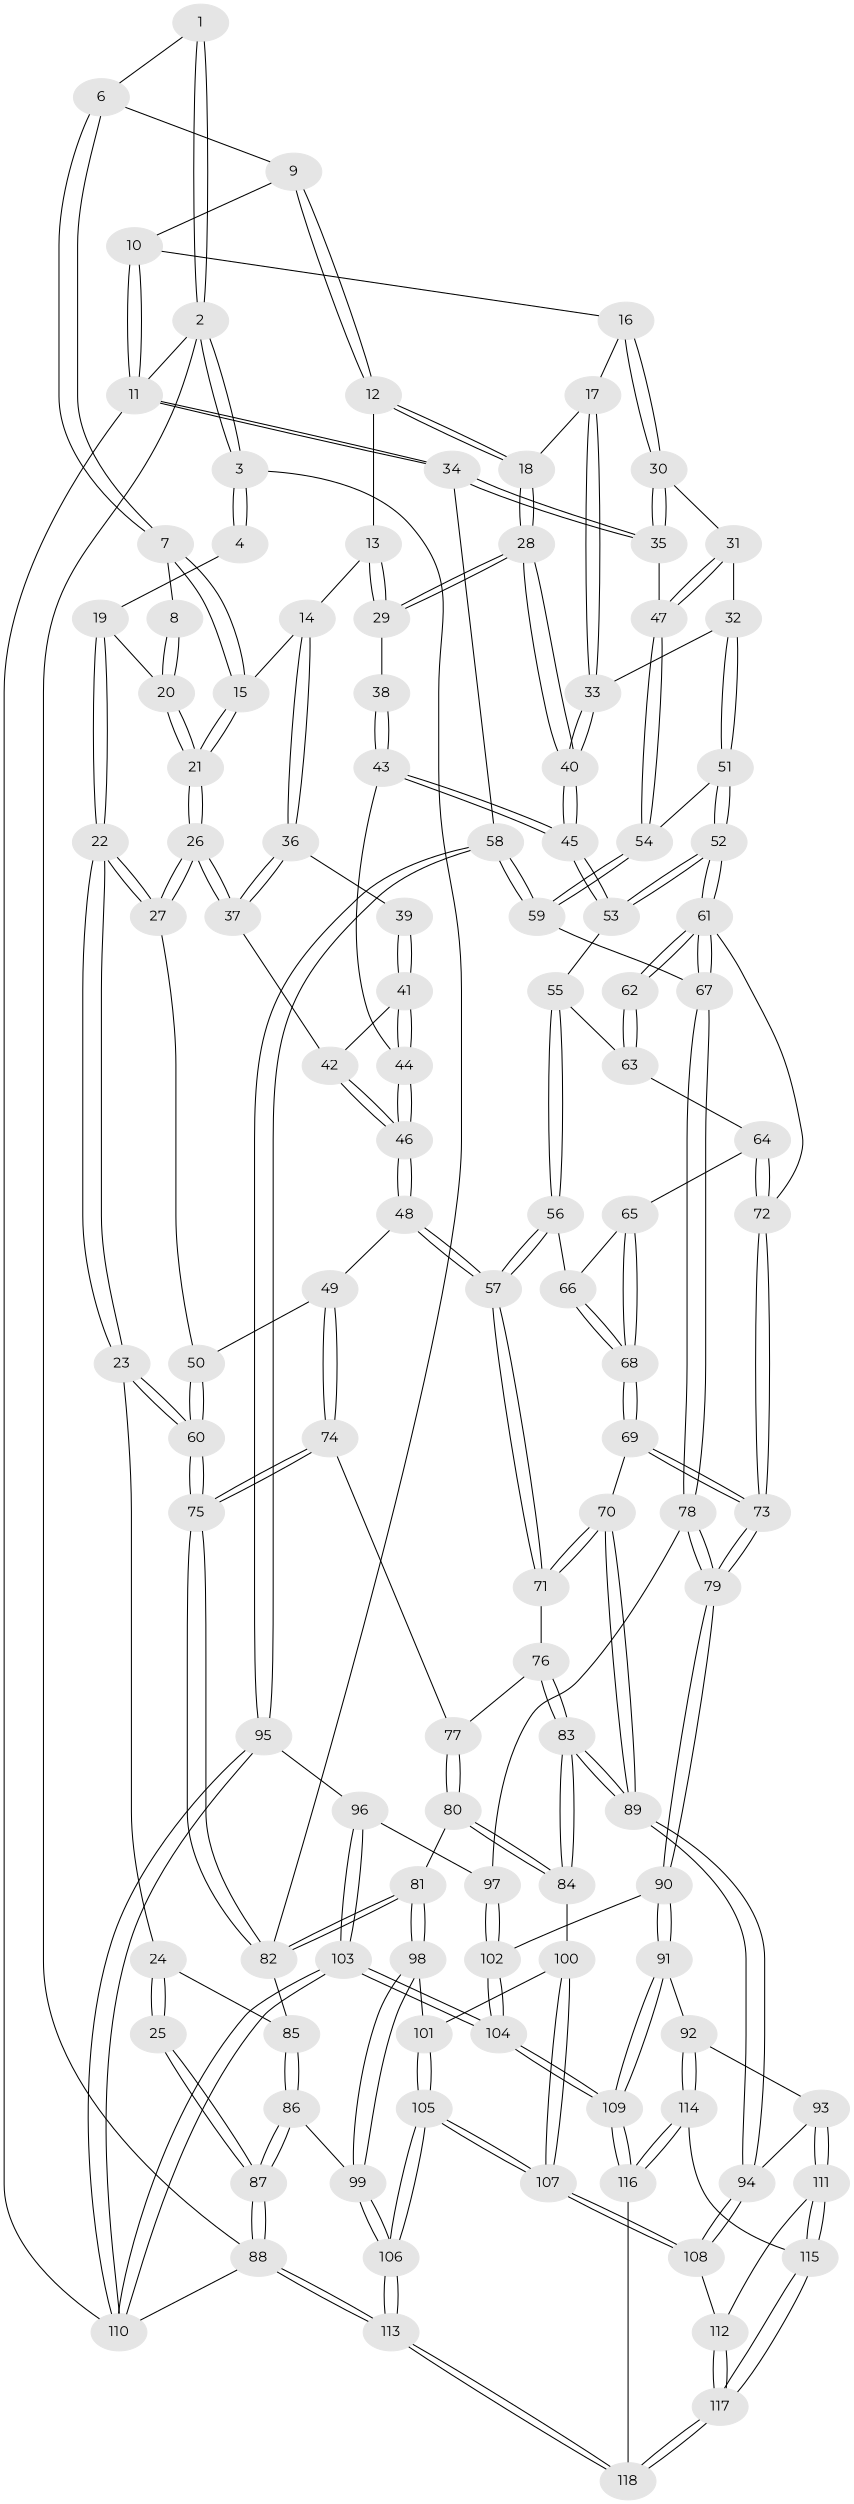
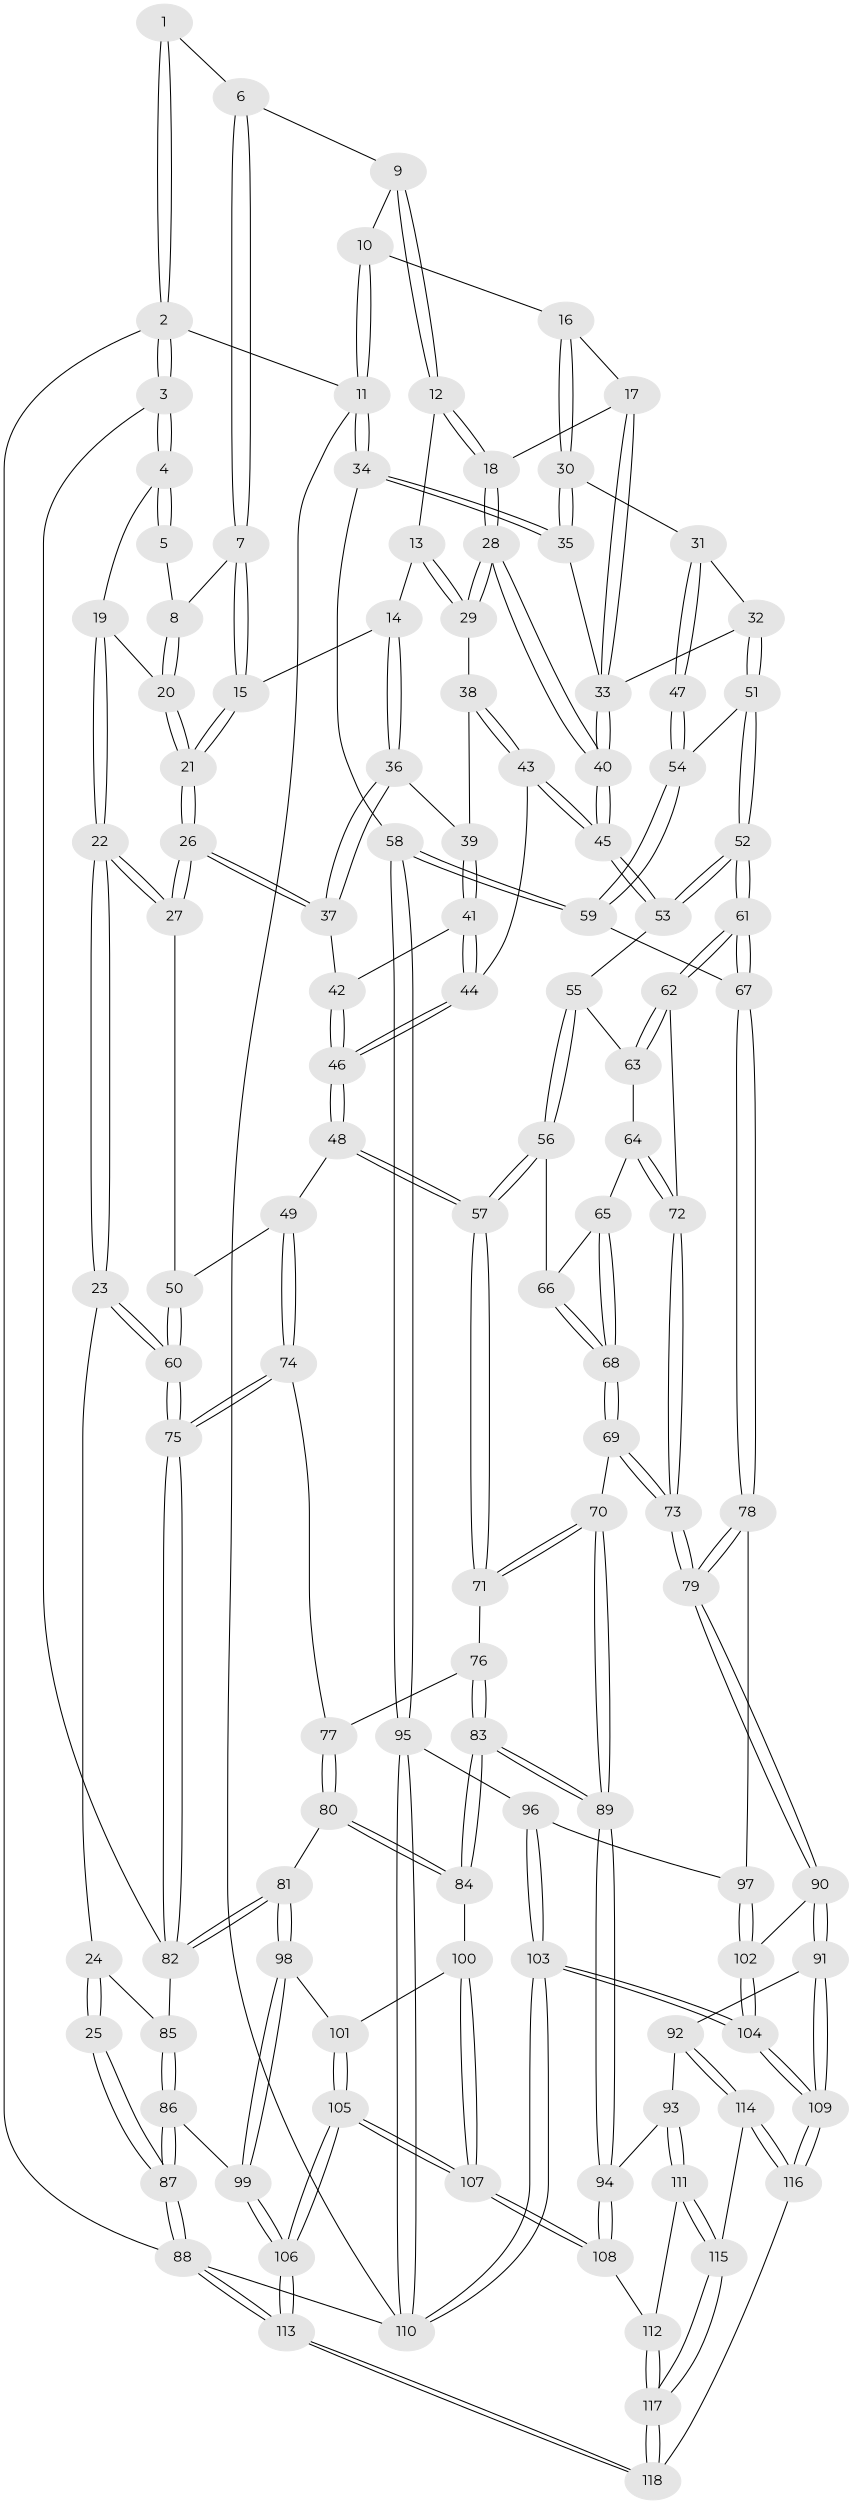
none -> (165, 544)
(659, 582) -> (585, 619)
none -> (469, 768)
(785, 1062) -> (674, 1103)
